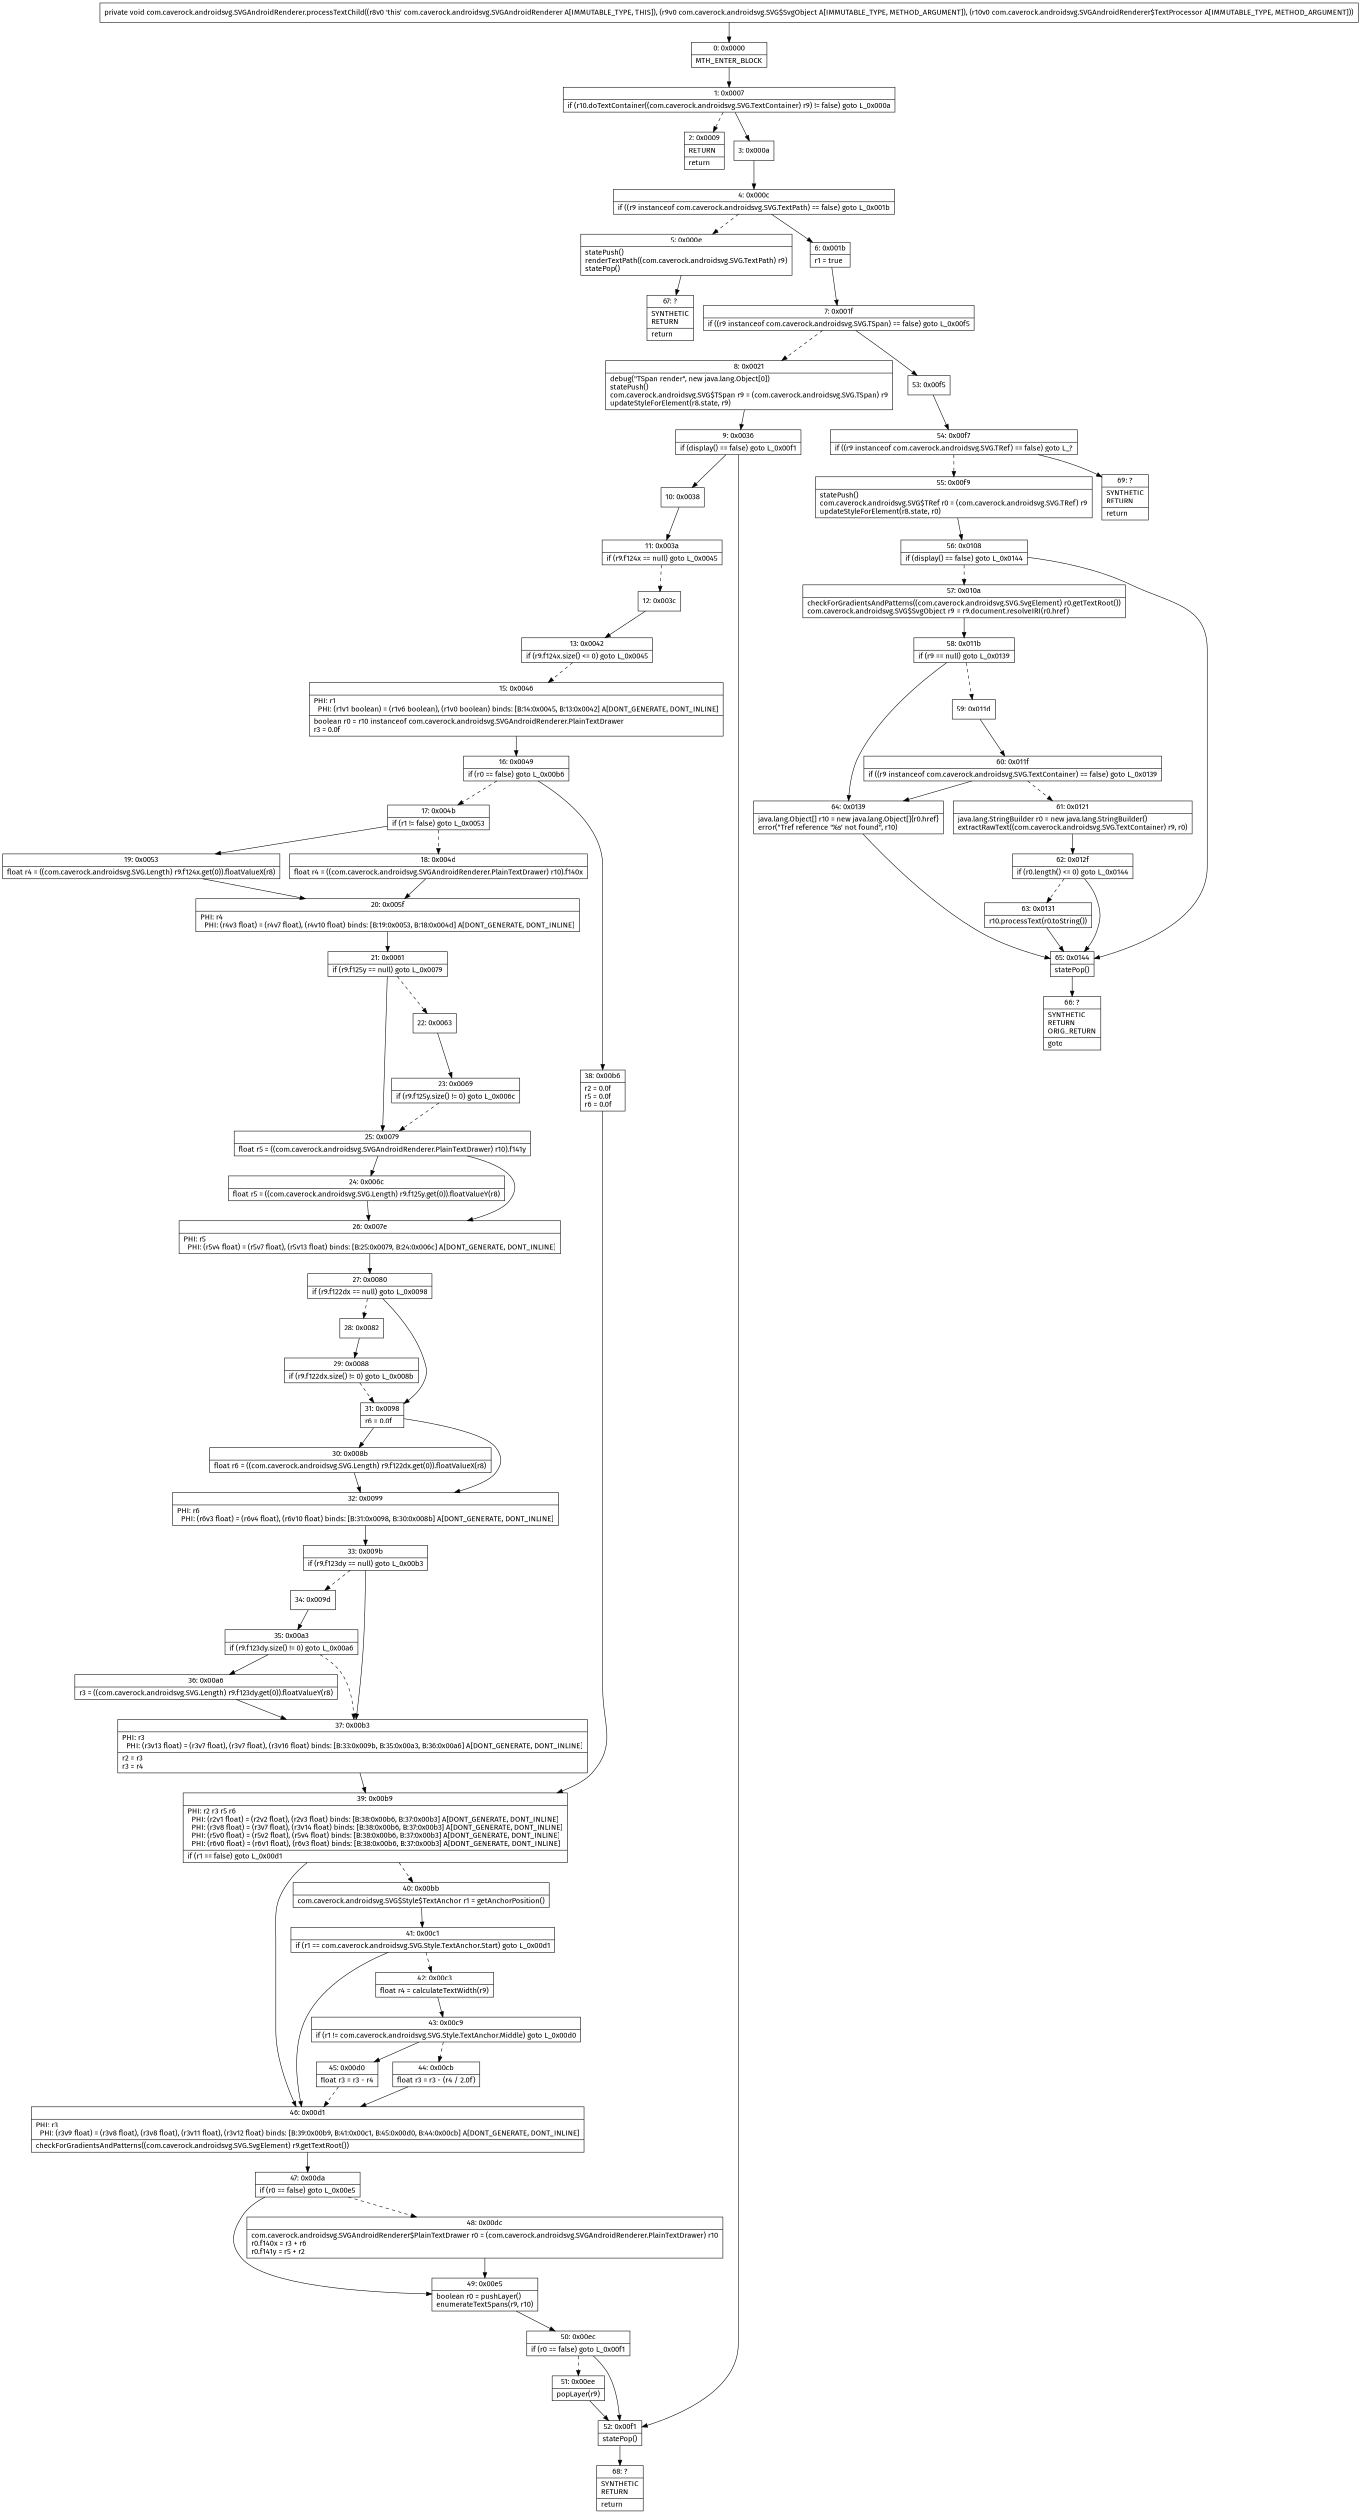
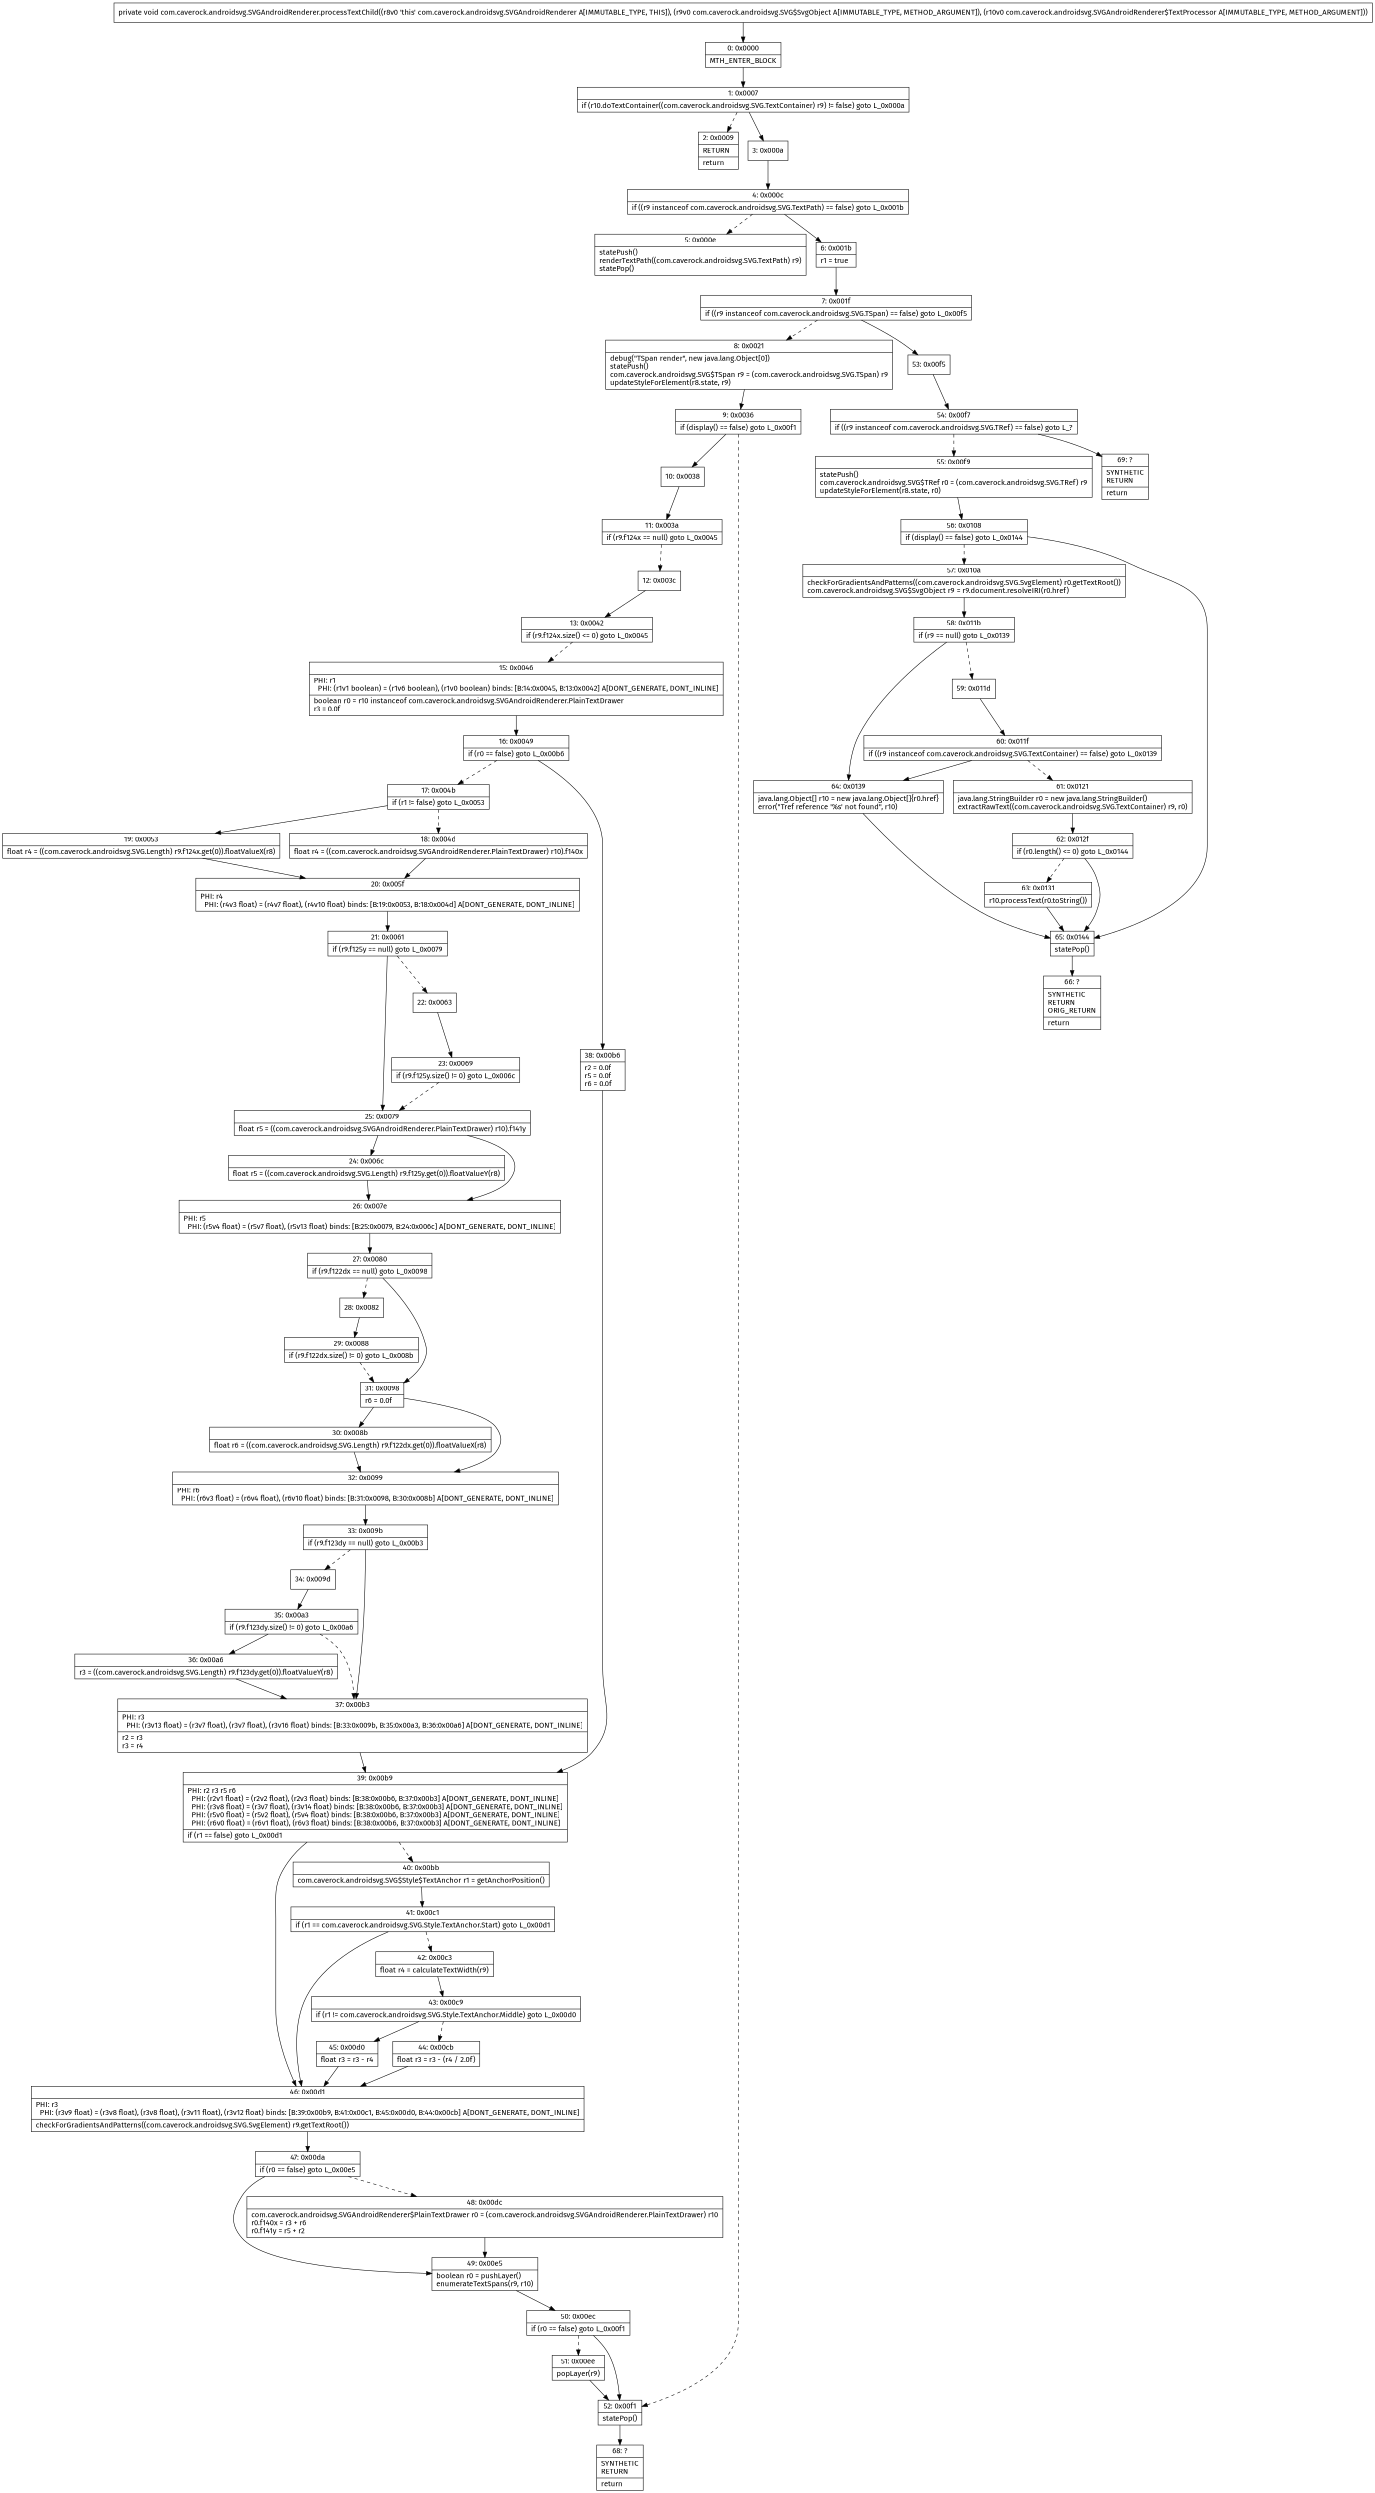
(670, 318) -> none
(1055, 1044) -> (1059, 1023)
(738, 1464) -> (738, 1444)
(333, 2095) -> (333, 2074)
